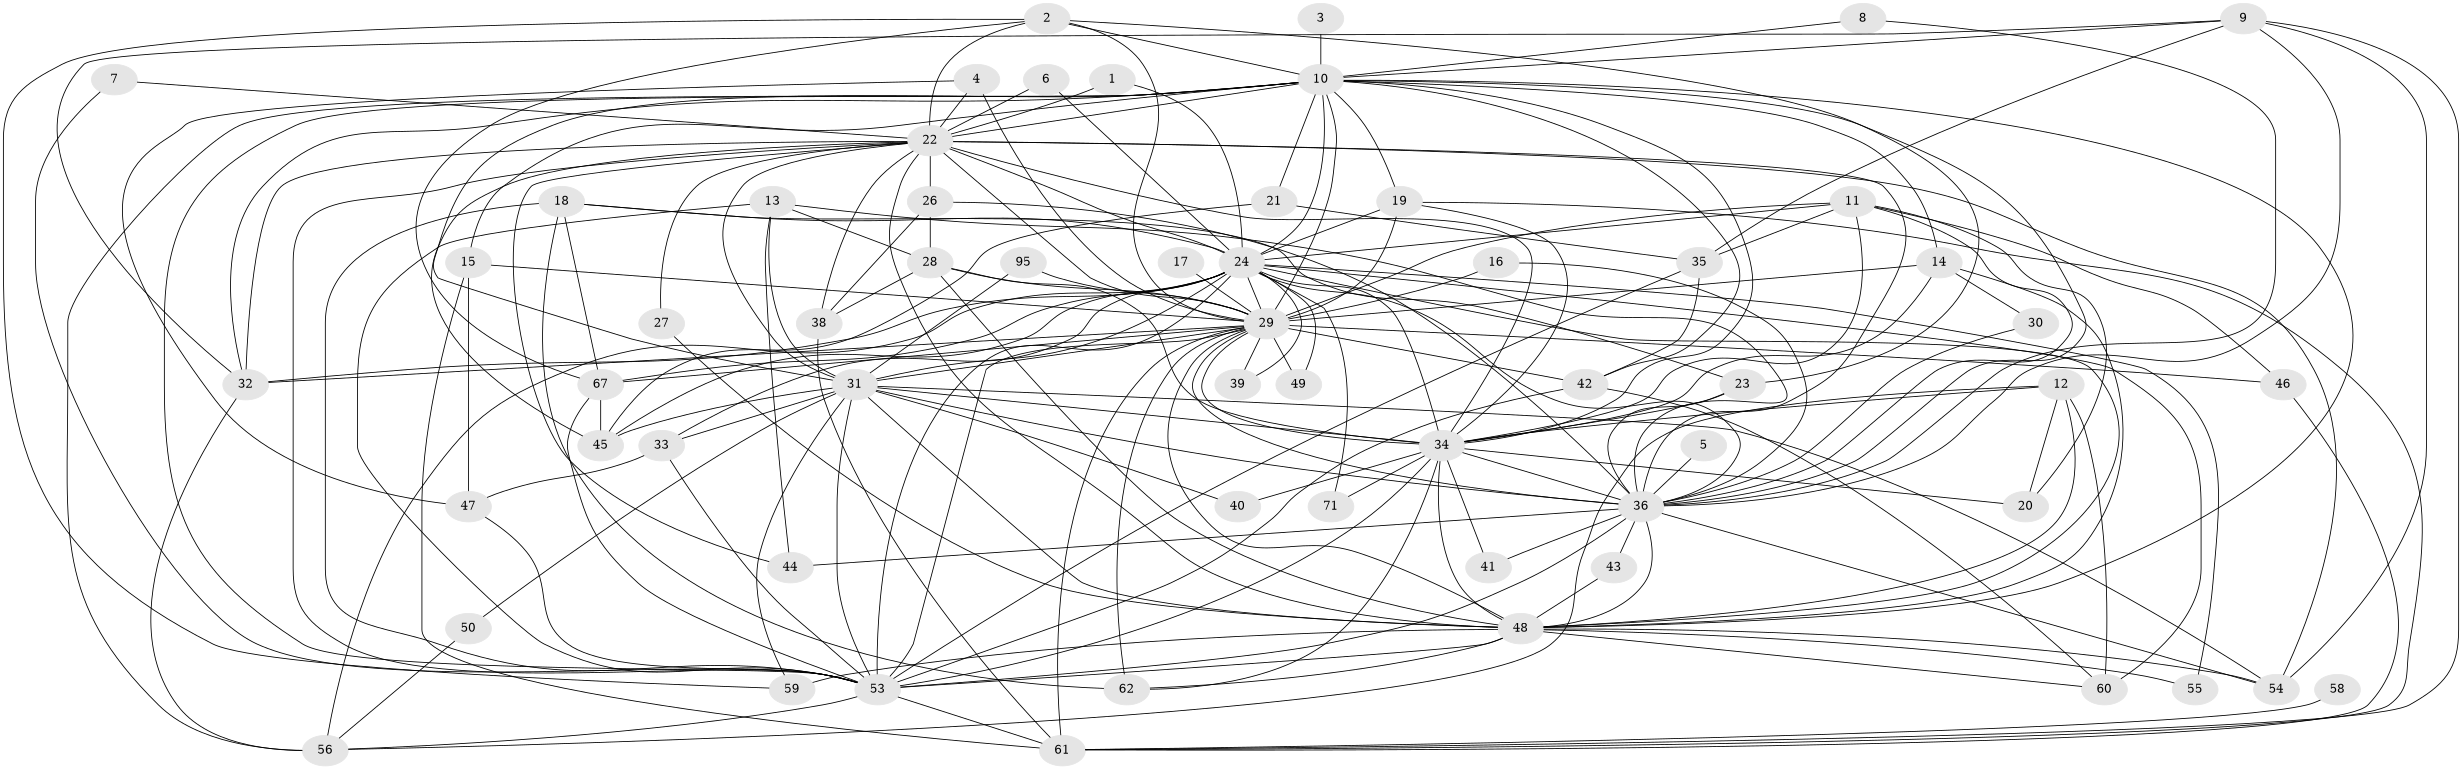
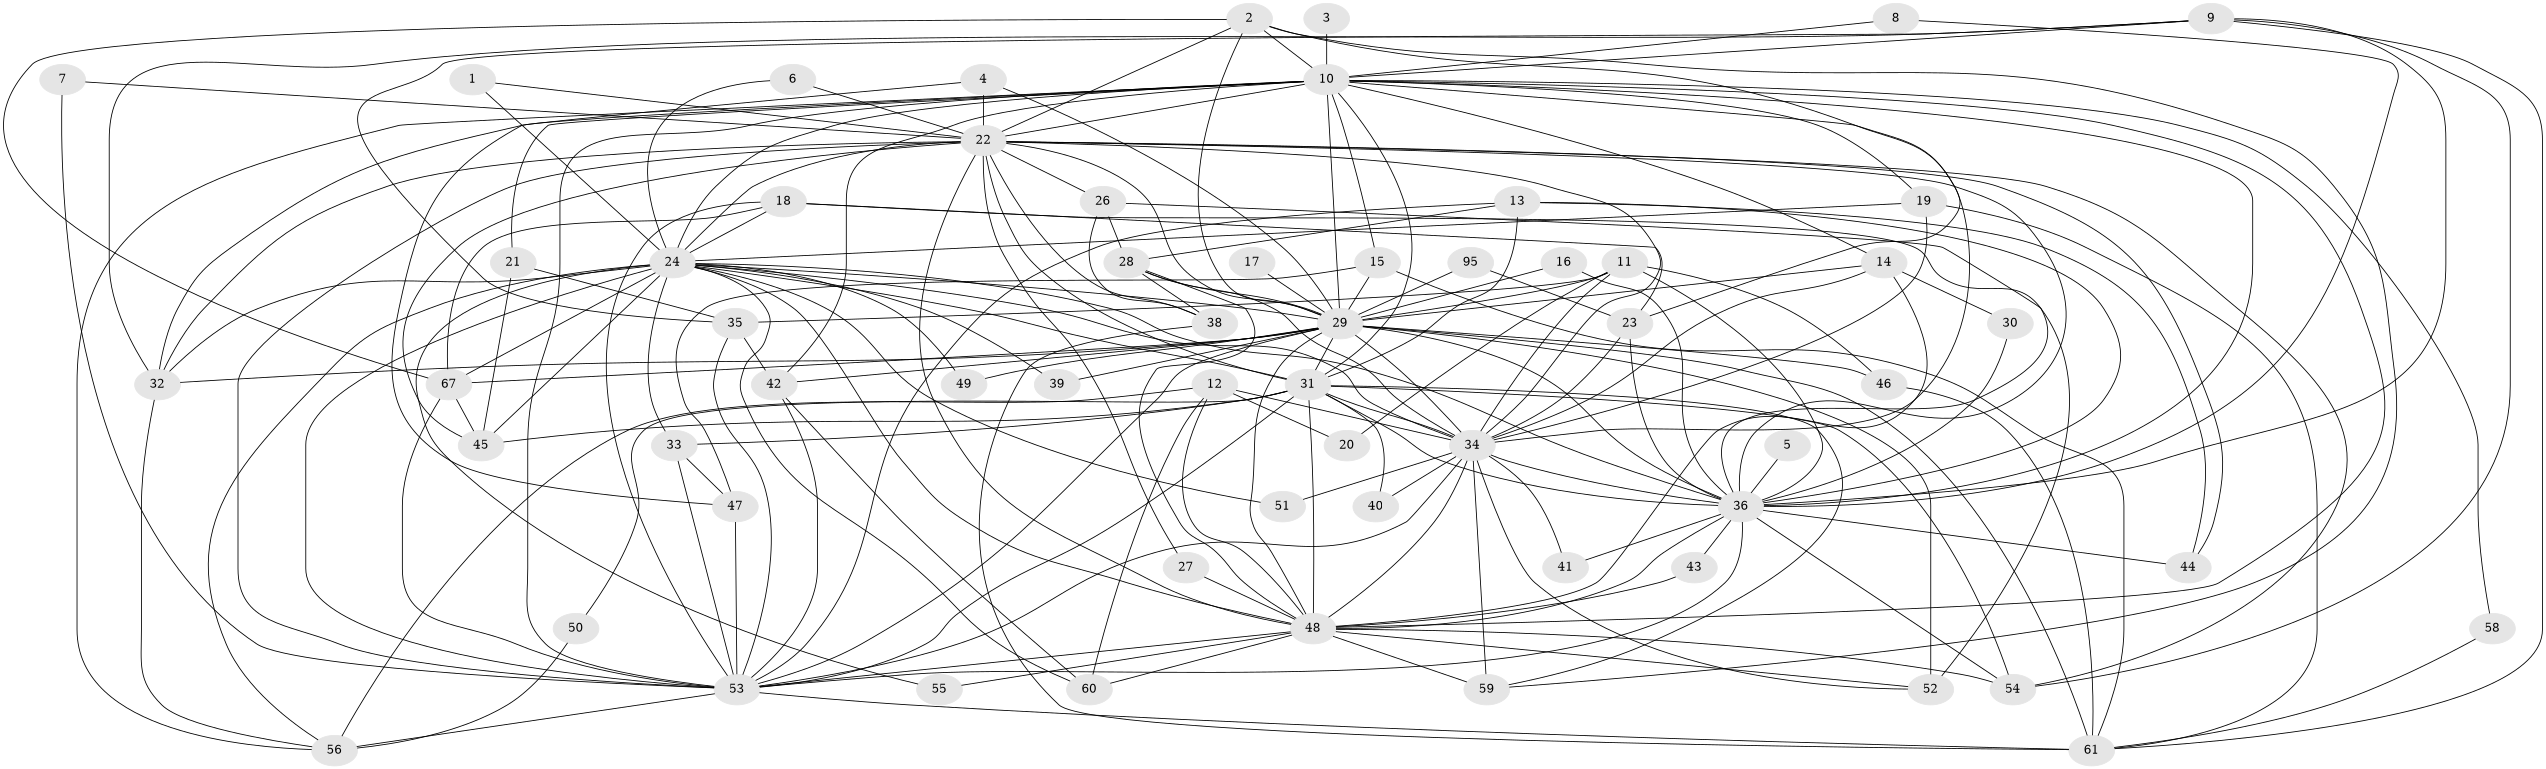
none -> (2078, 109)
(1477, 239) -> none
(1374, 267) -> none
(939, 324) -> (1553, 294)
(1707, 473) -> (1480, 568)
(1331, 507) -> (1283, 507)
(1127, 690) -> (1931, 690)
